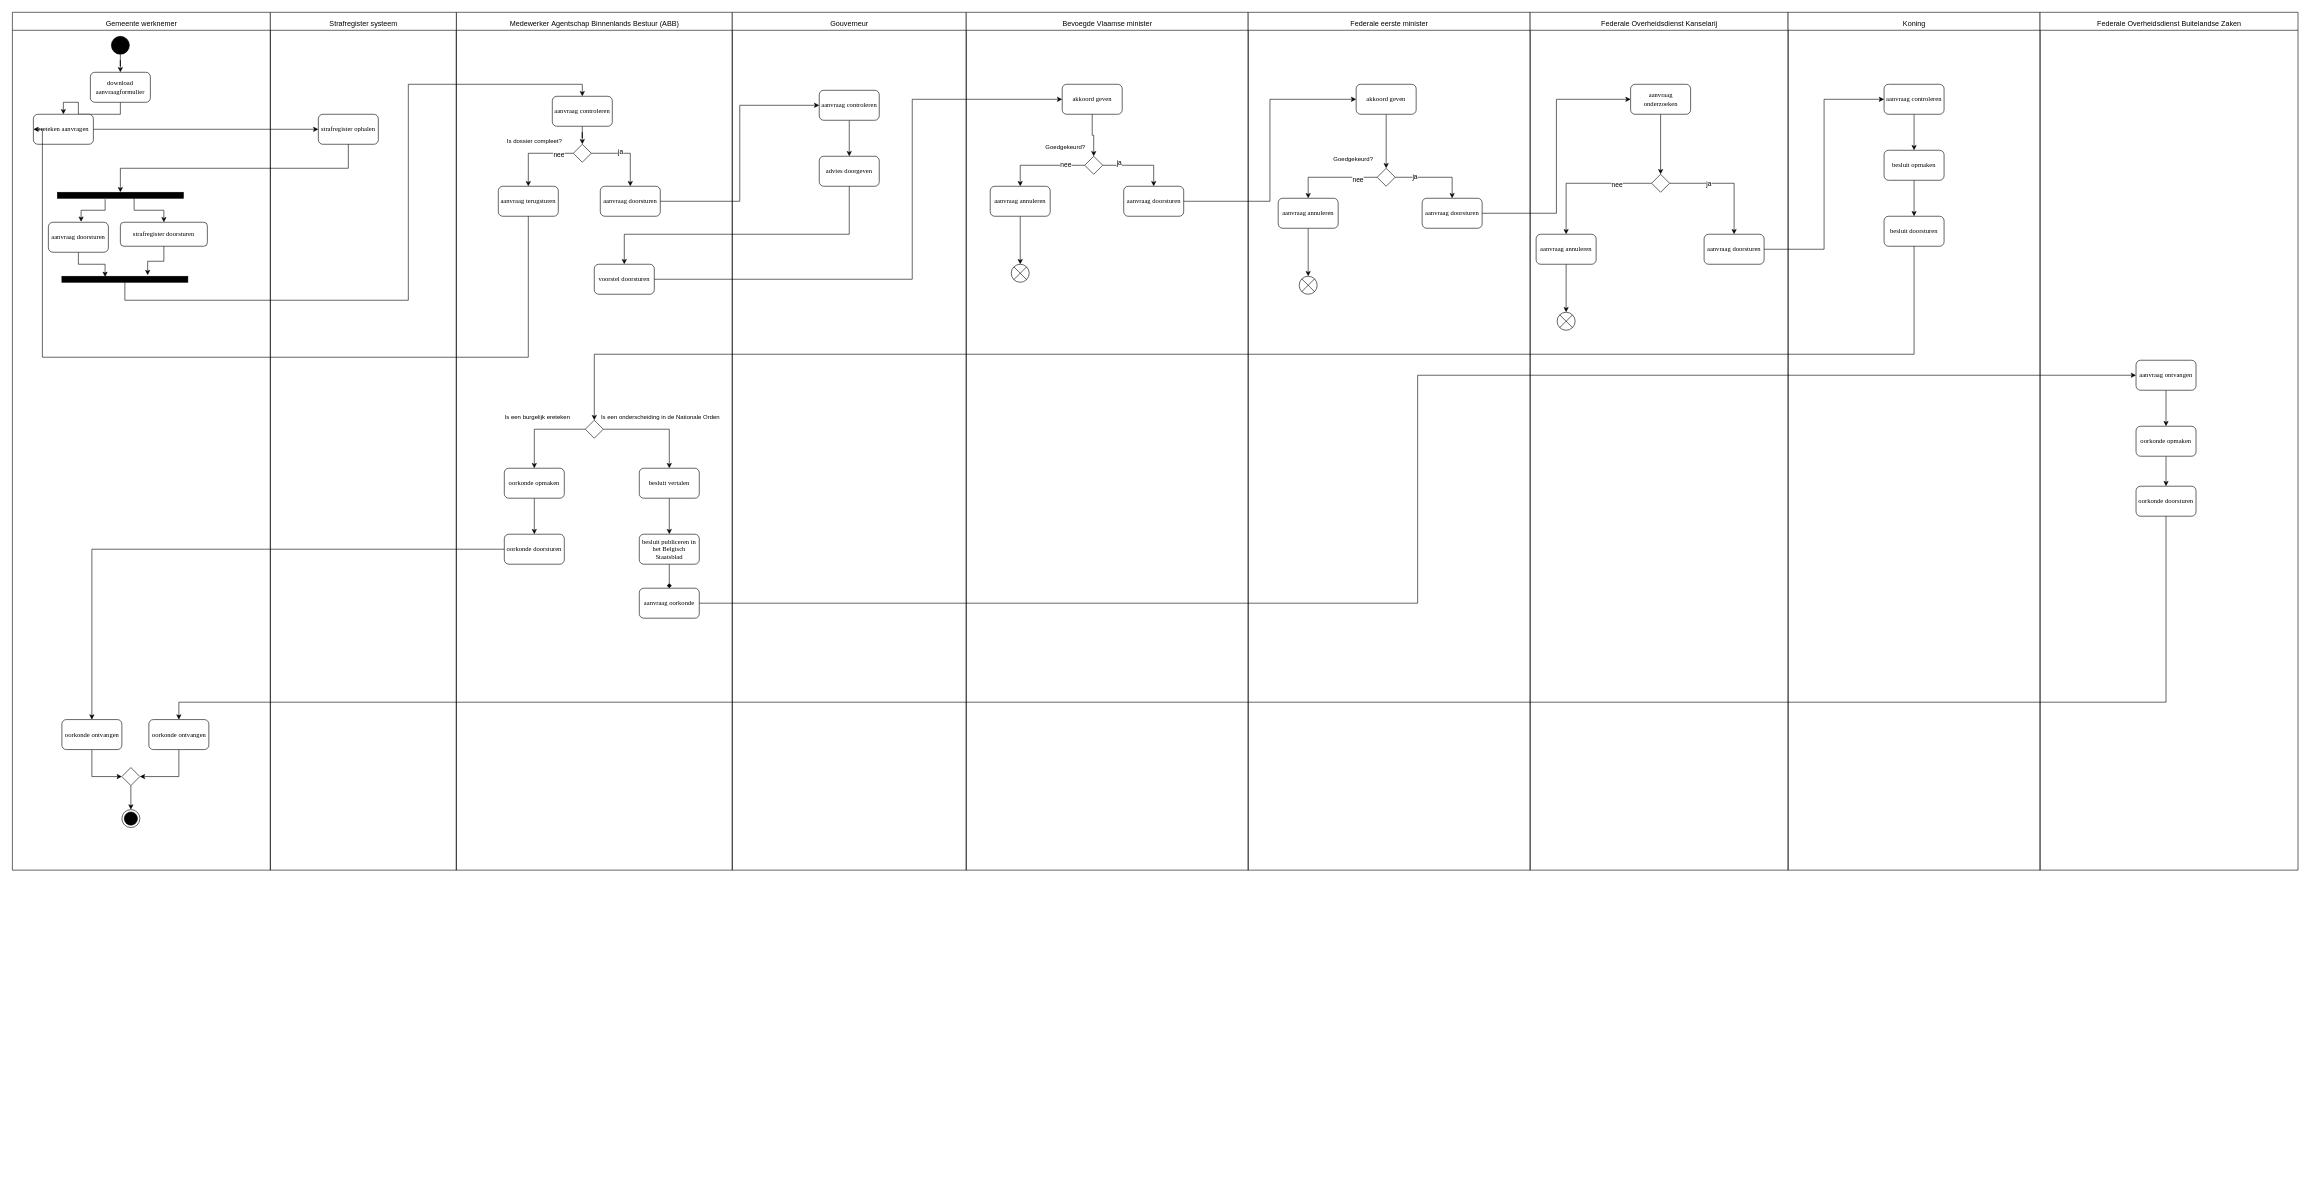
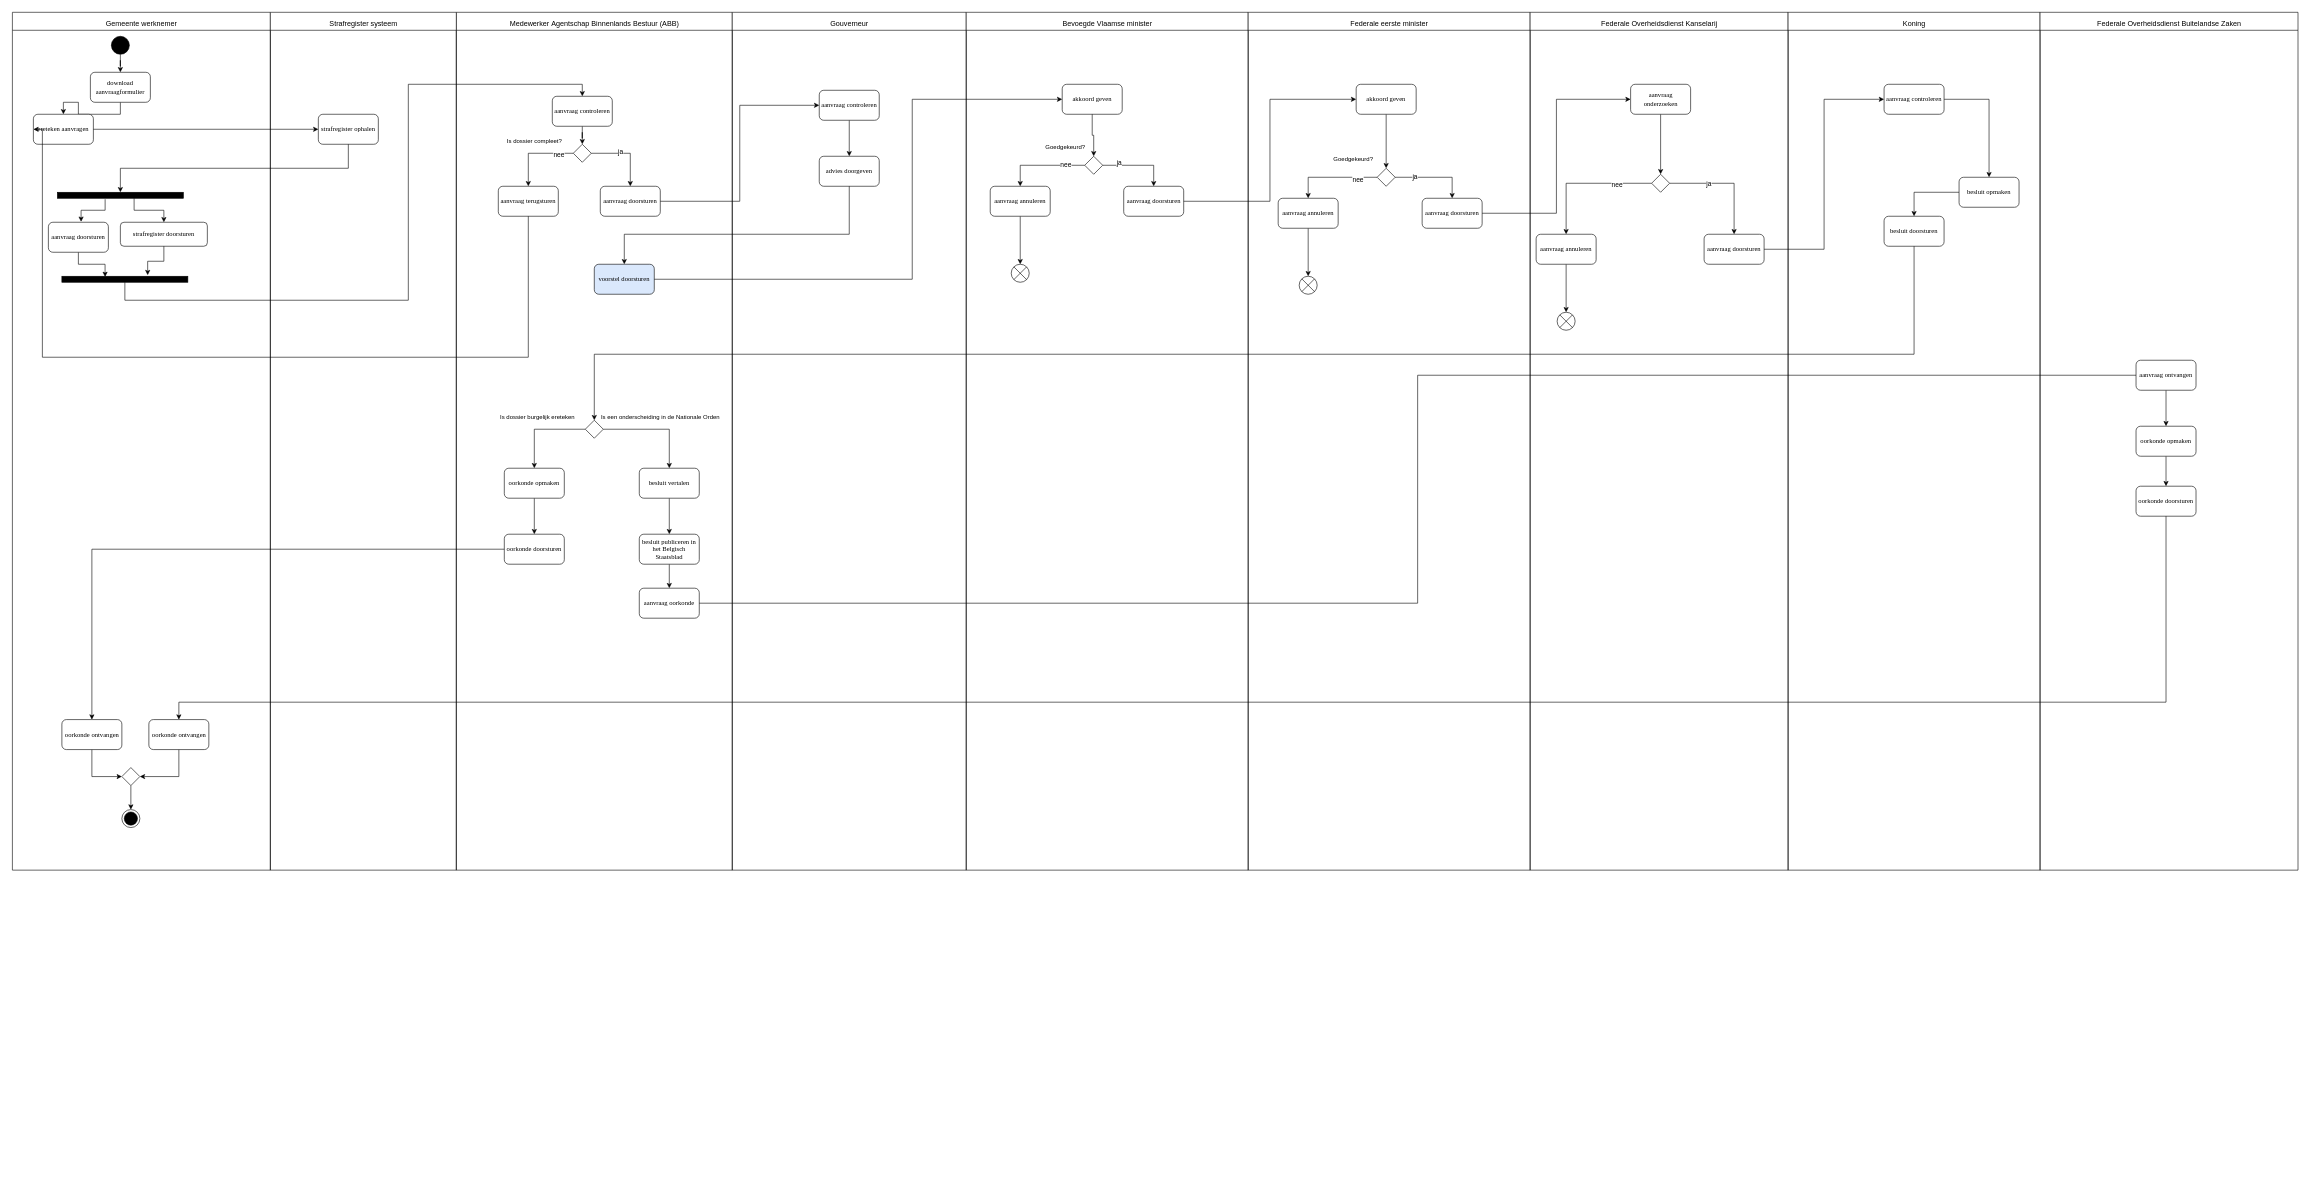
(1914, 165) -> (1989, 192)
(624, 279) -> (624, 279)
(2130, 375) -> (2132, 375)
(538, 417) -> (538, 417)
(669, 582) -> (669, 582)
